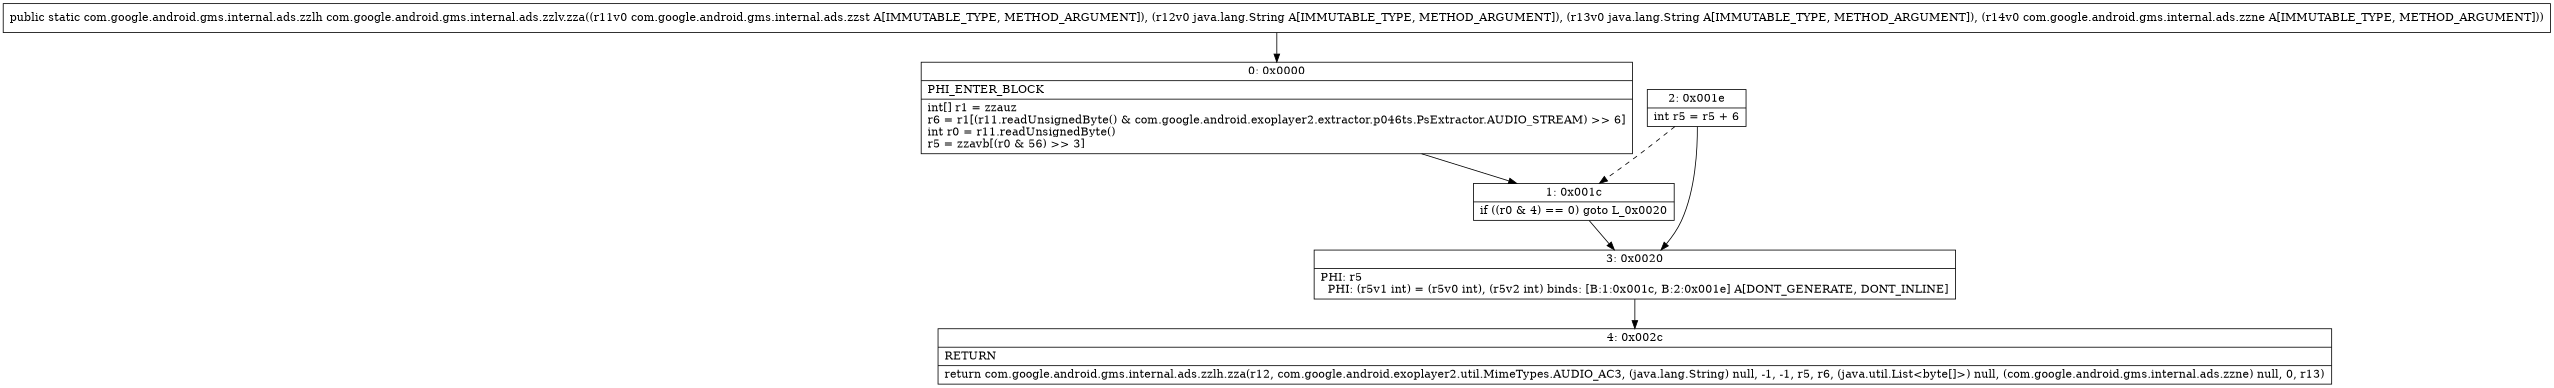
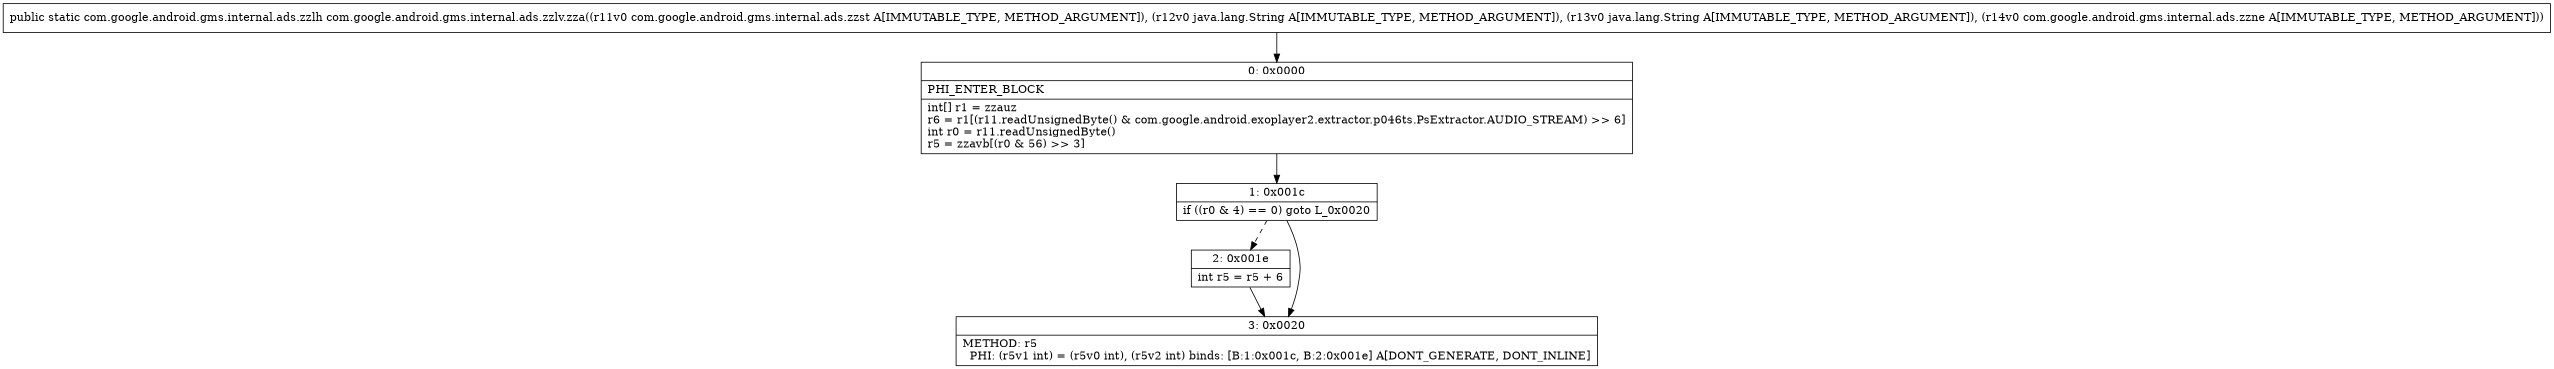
(1641, 153) -> (1261, 232)
(1343, 277) -> (1002, 344)
(1635, 356) -> none
